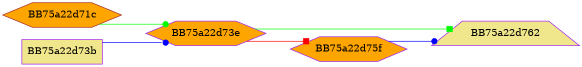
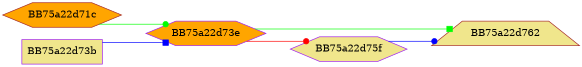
(506, 33) -> (506, 33)
(275, 41) -> (275, 41)
(132, 43) -> (132, 43)
(349, 49) -> (349, 49)
